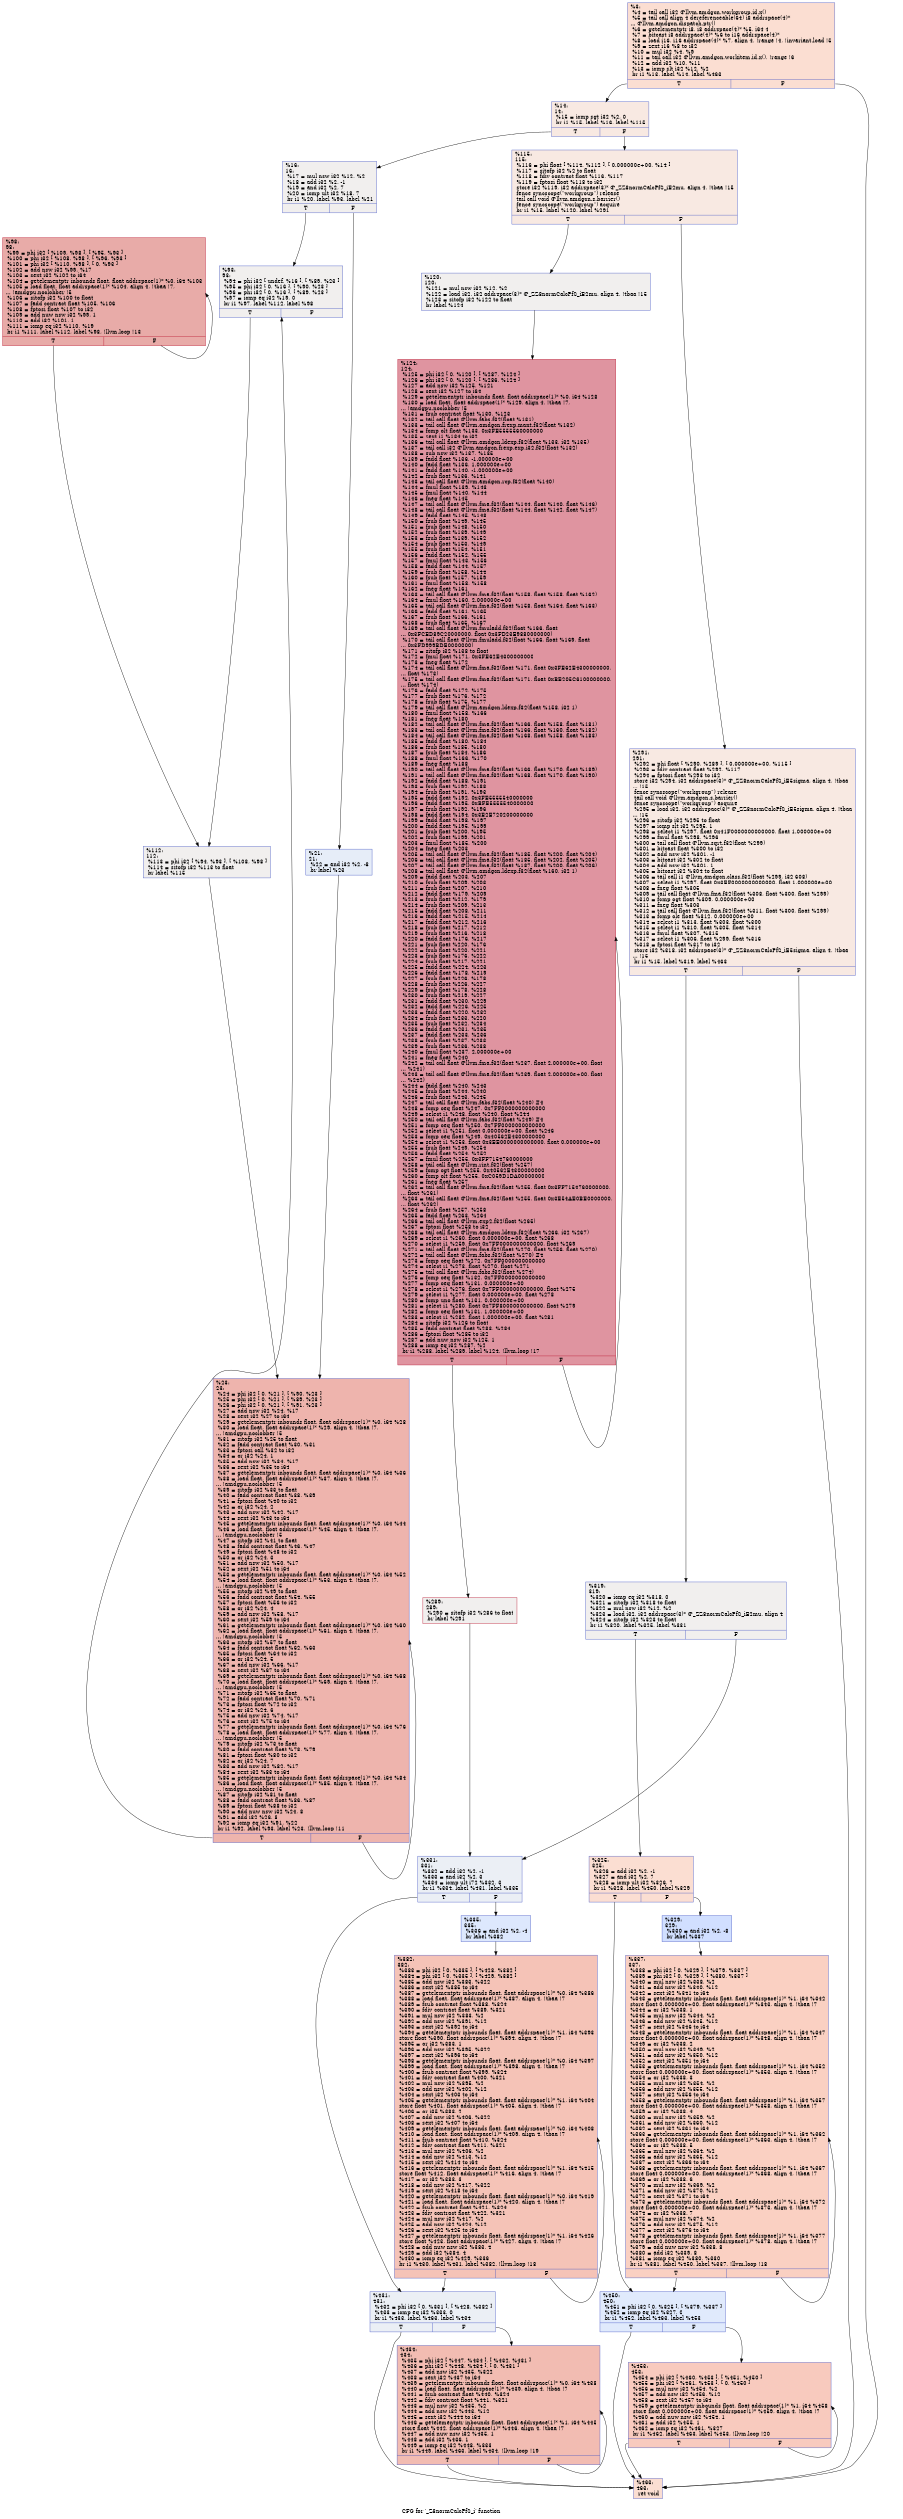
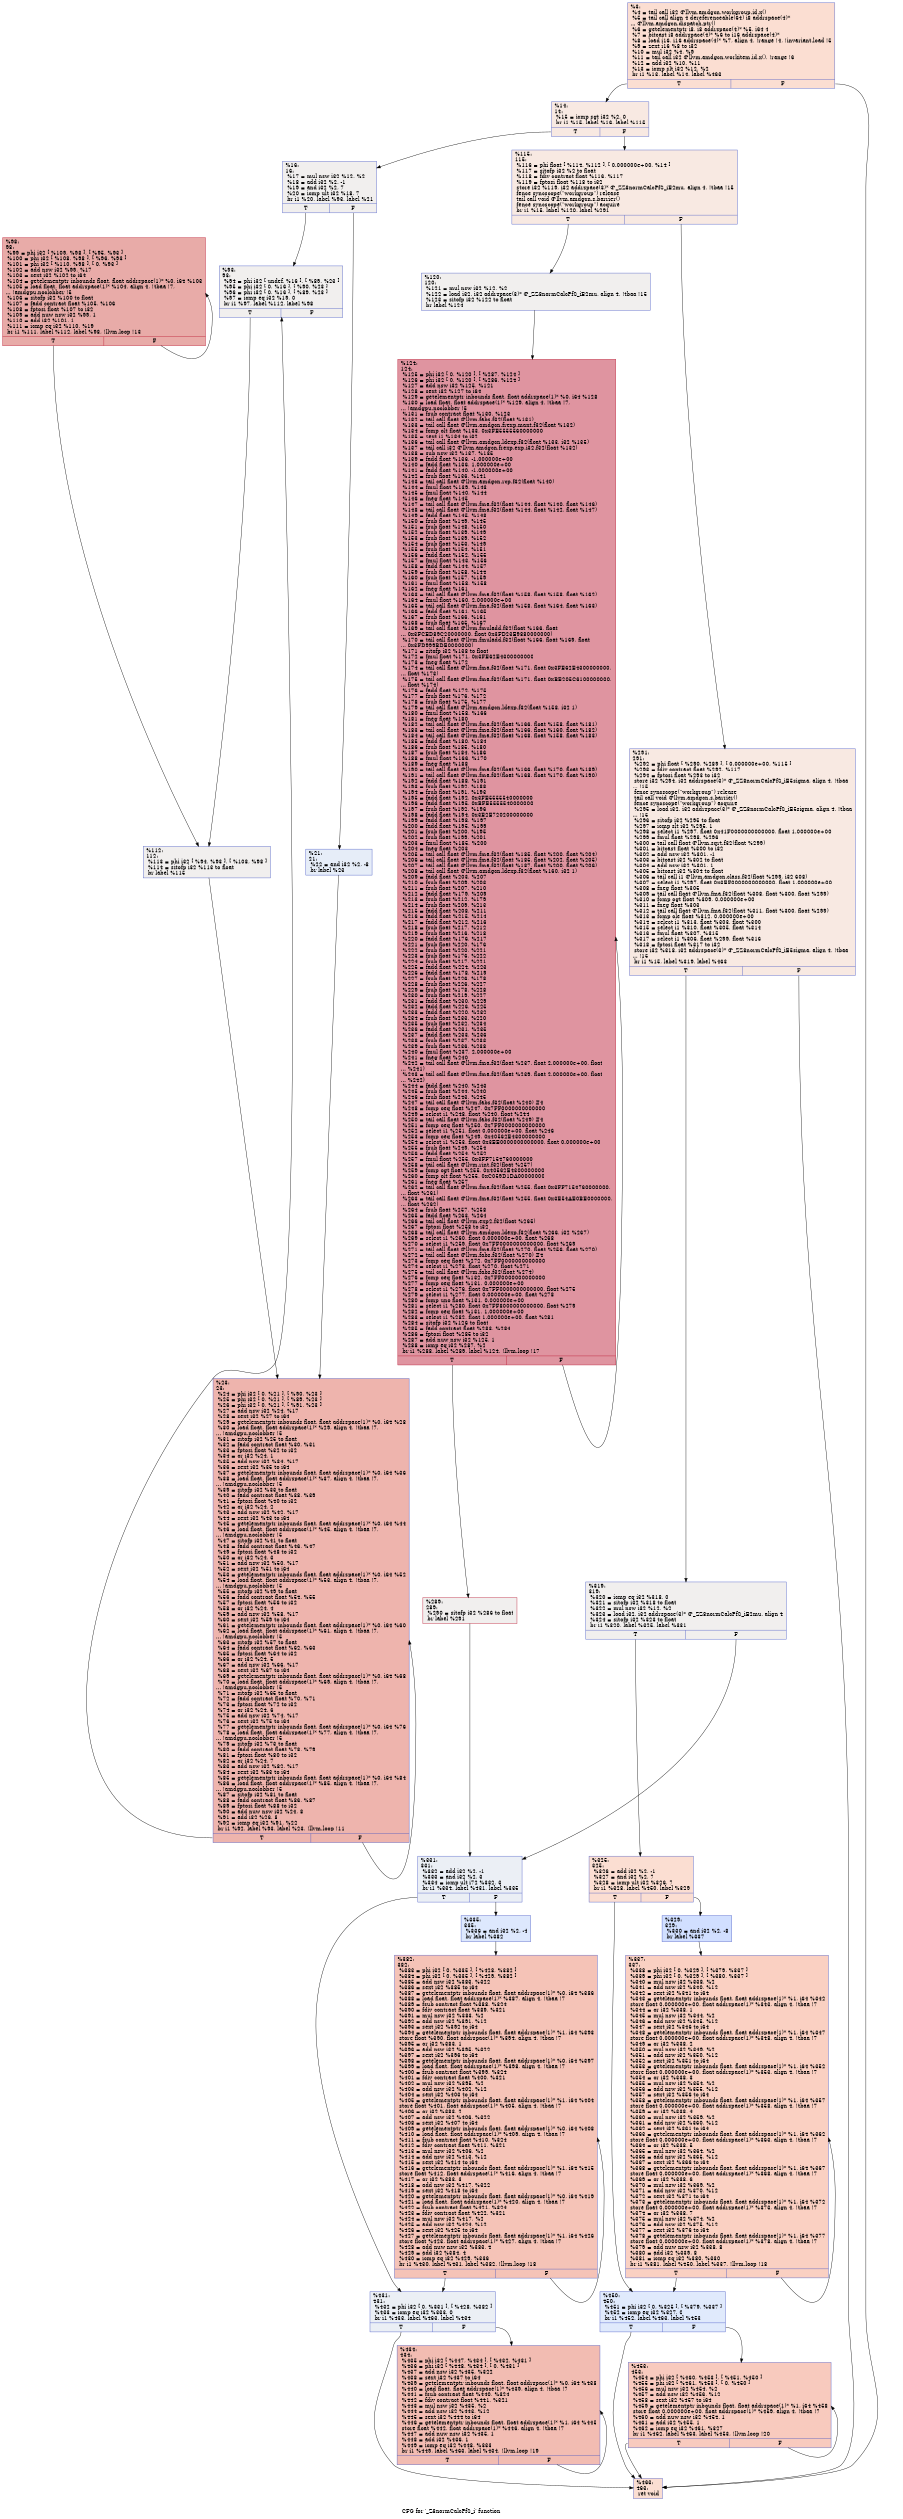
(255, 1451) -> (257, 1451)
(430, 2112) -> (430, 2112)
(490, 2480) -> none
